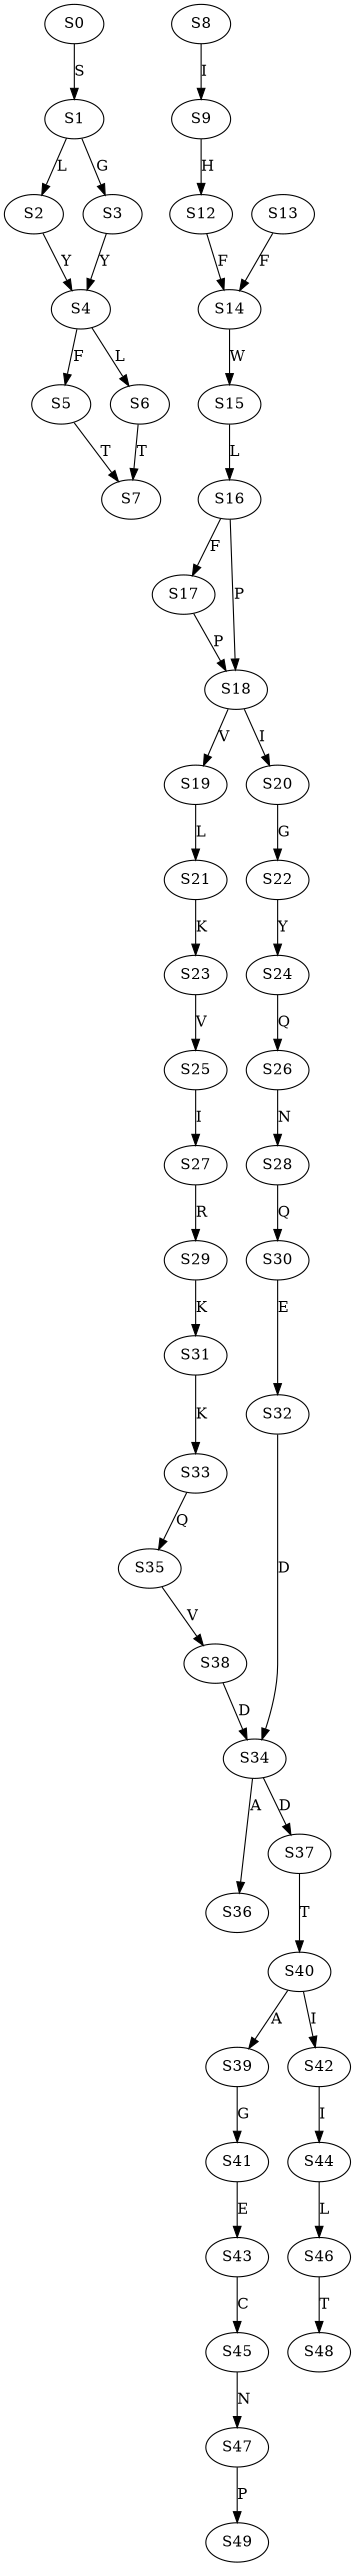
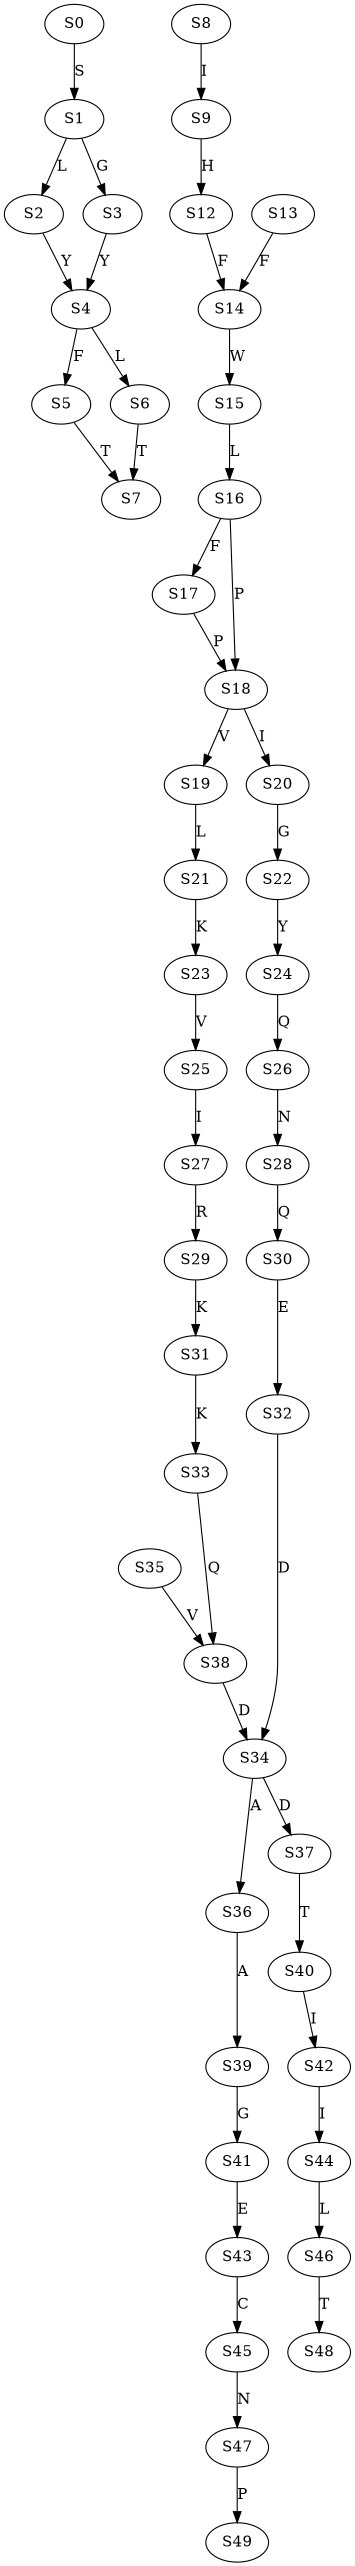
(175, 1516) -> (205, 1563)
(271, 2015) -> (237, 1984)
